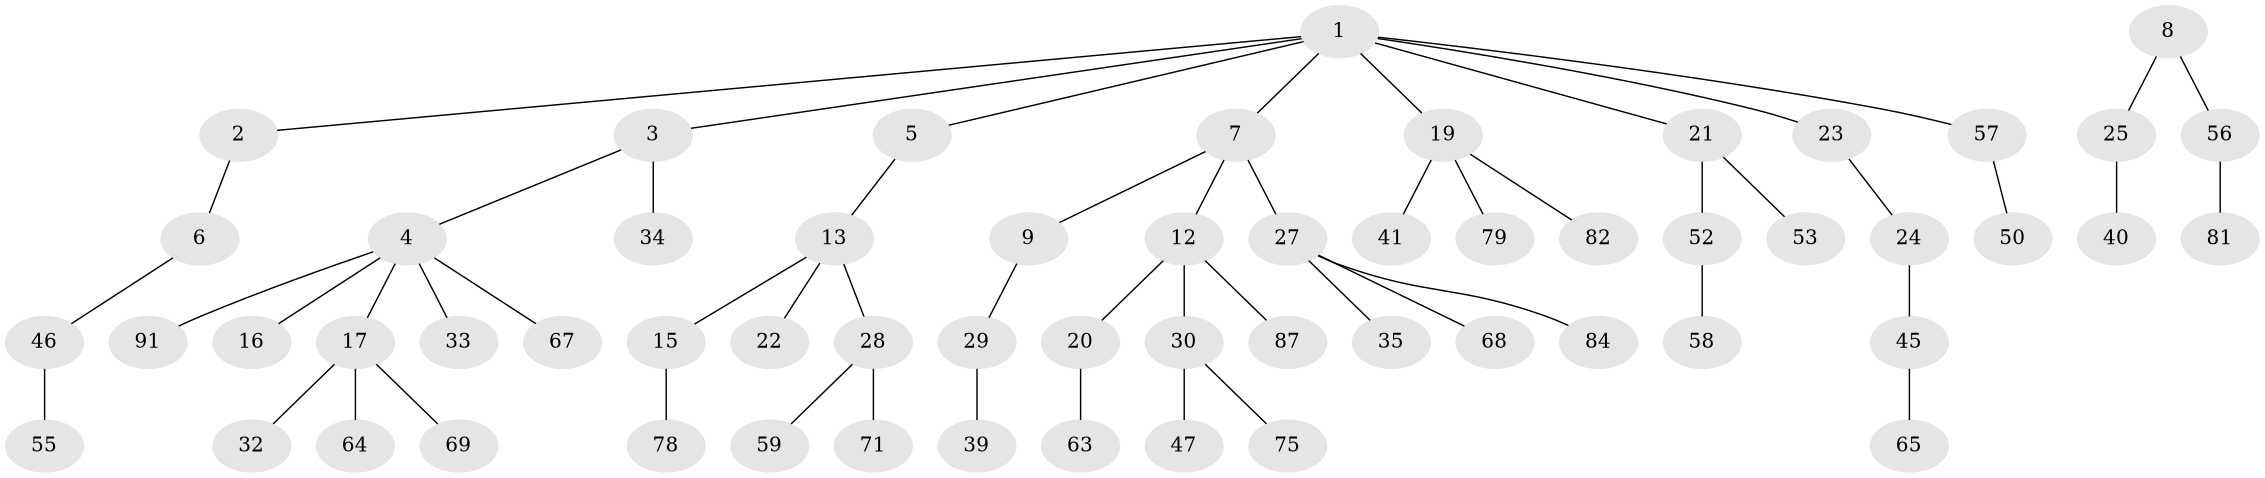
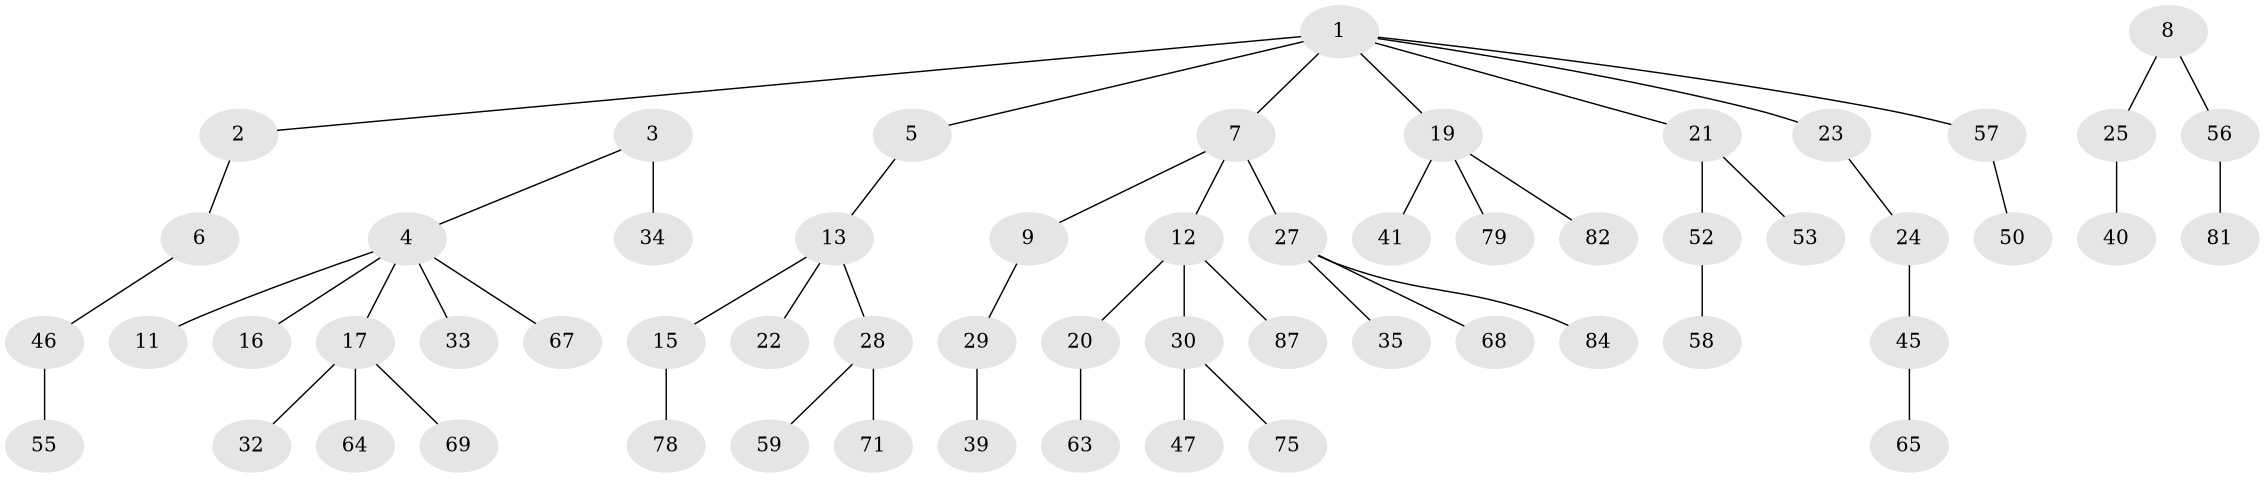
(996, 83) -> none
(148, 342) -> (148, 342)
